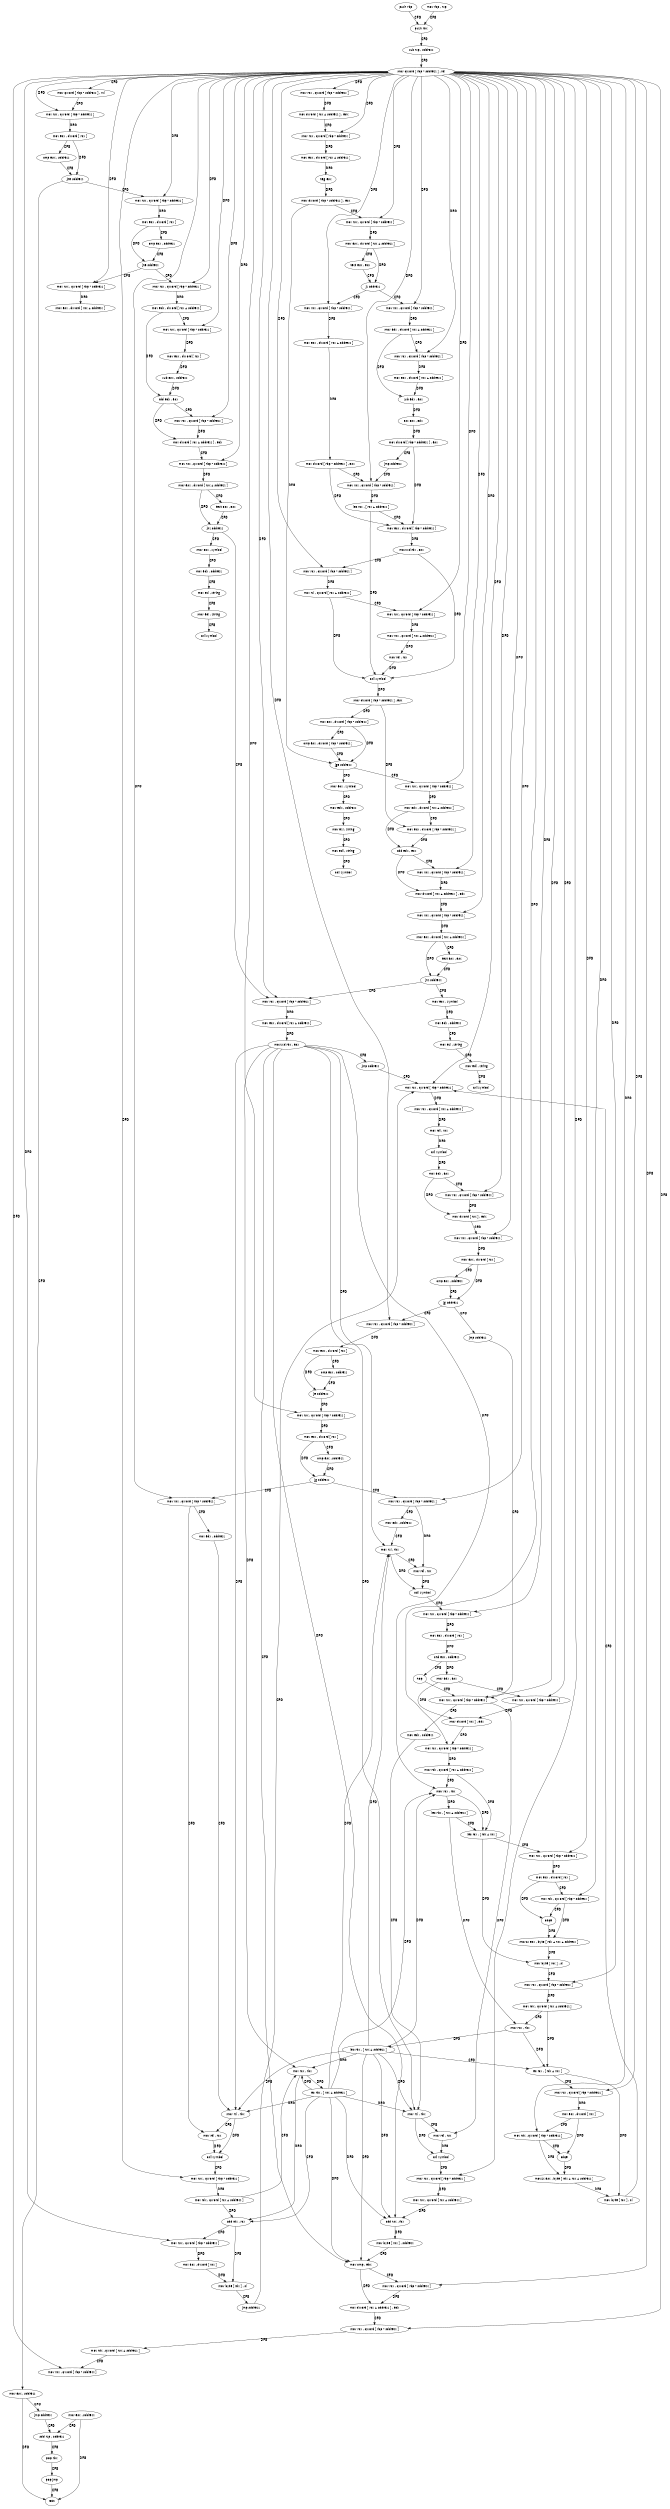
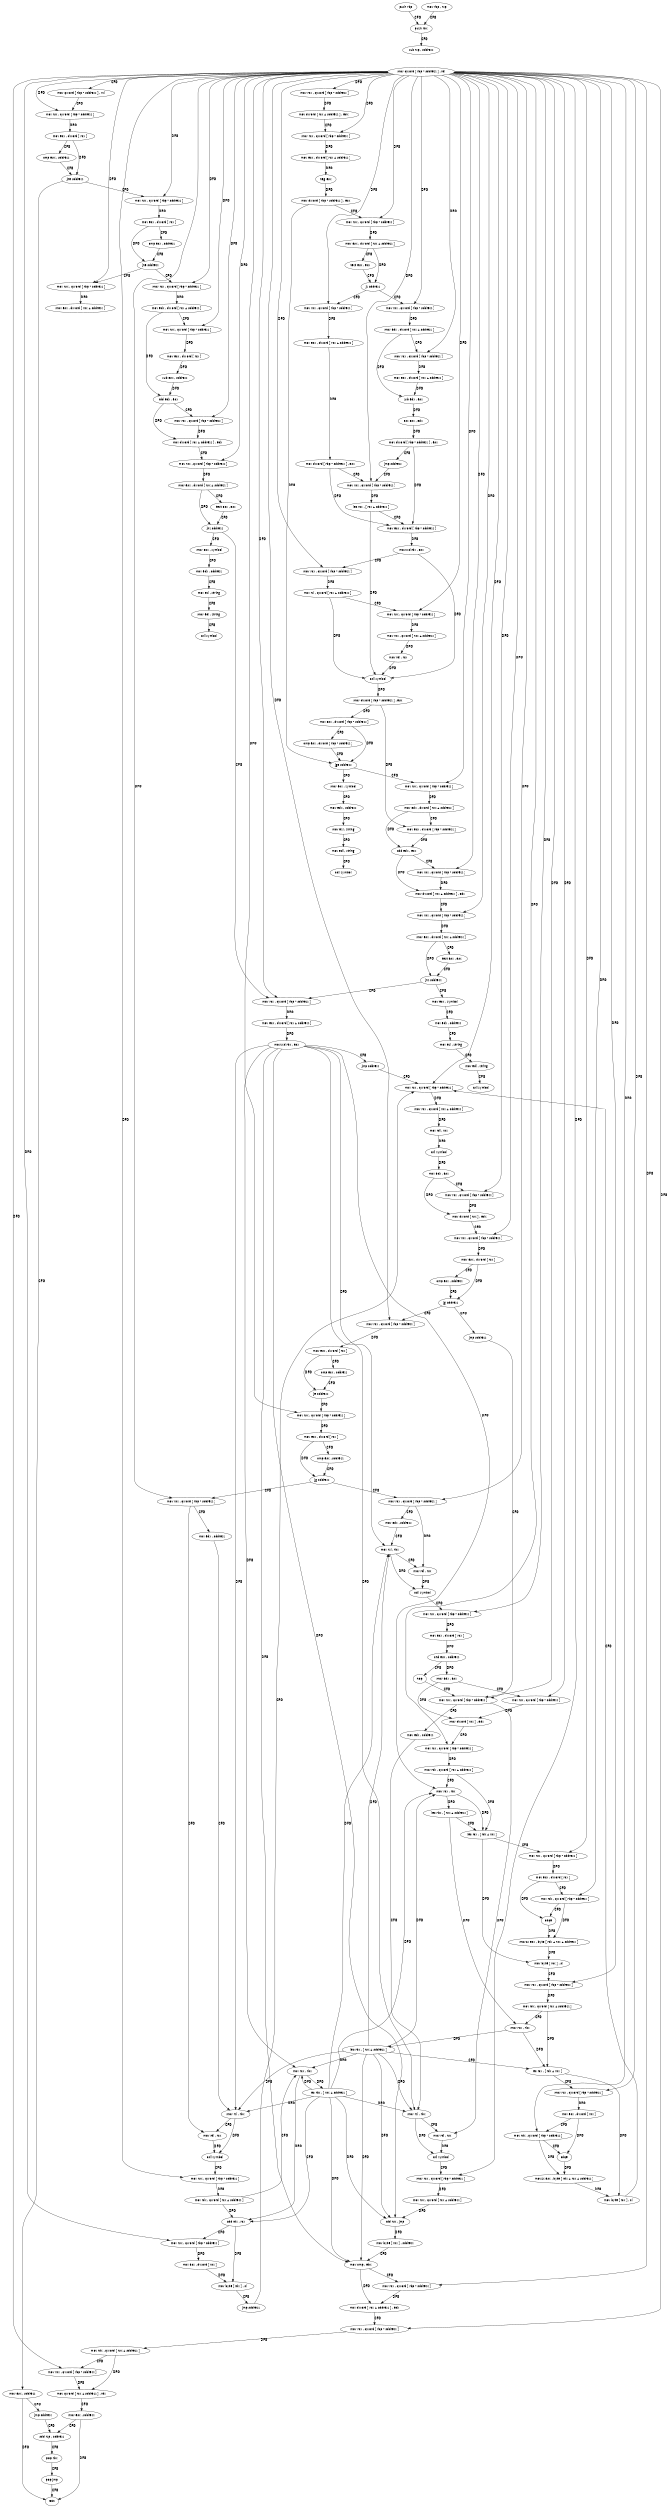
(421, 60) -> none
(265, 1657) -> (265, 1657)
(395, 2222) -> (395, 2222)
none -> (82, 2394)
